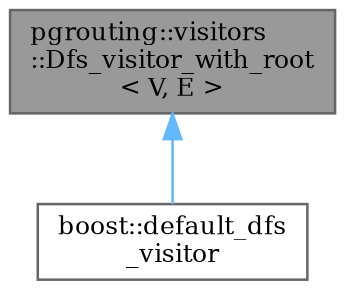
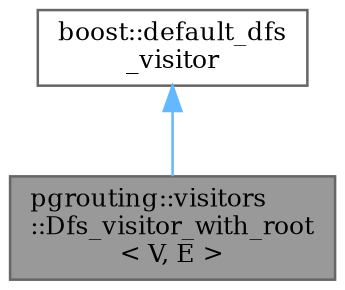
(173, 172) -> (173, 144)
